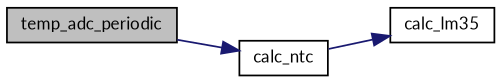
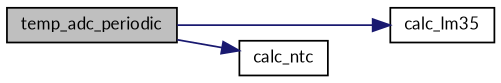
(351, 44) -> (275, 25)
